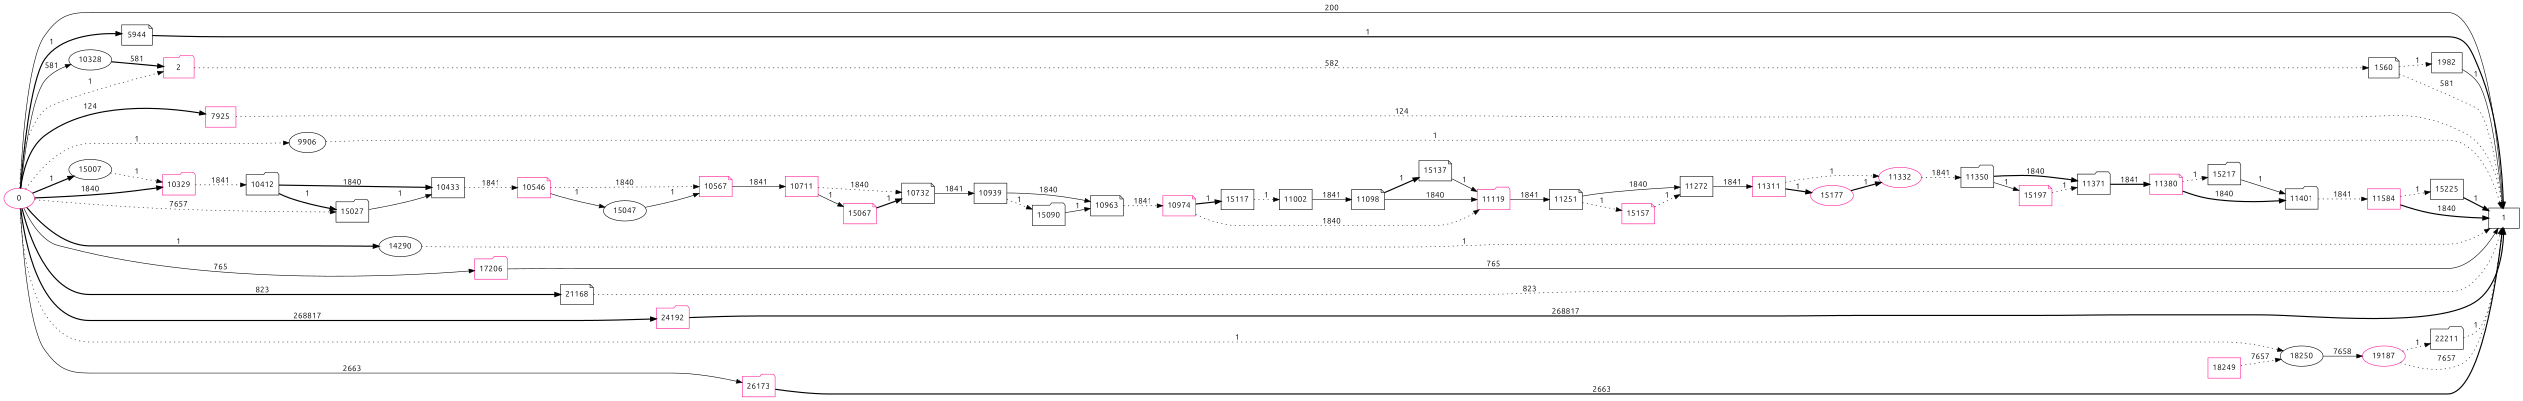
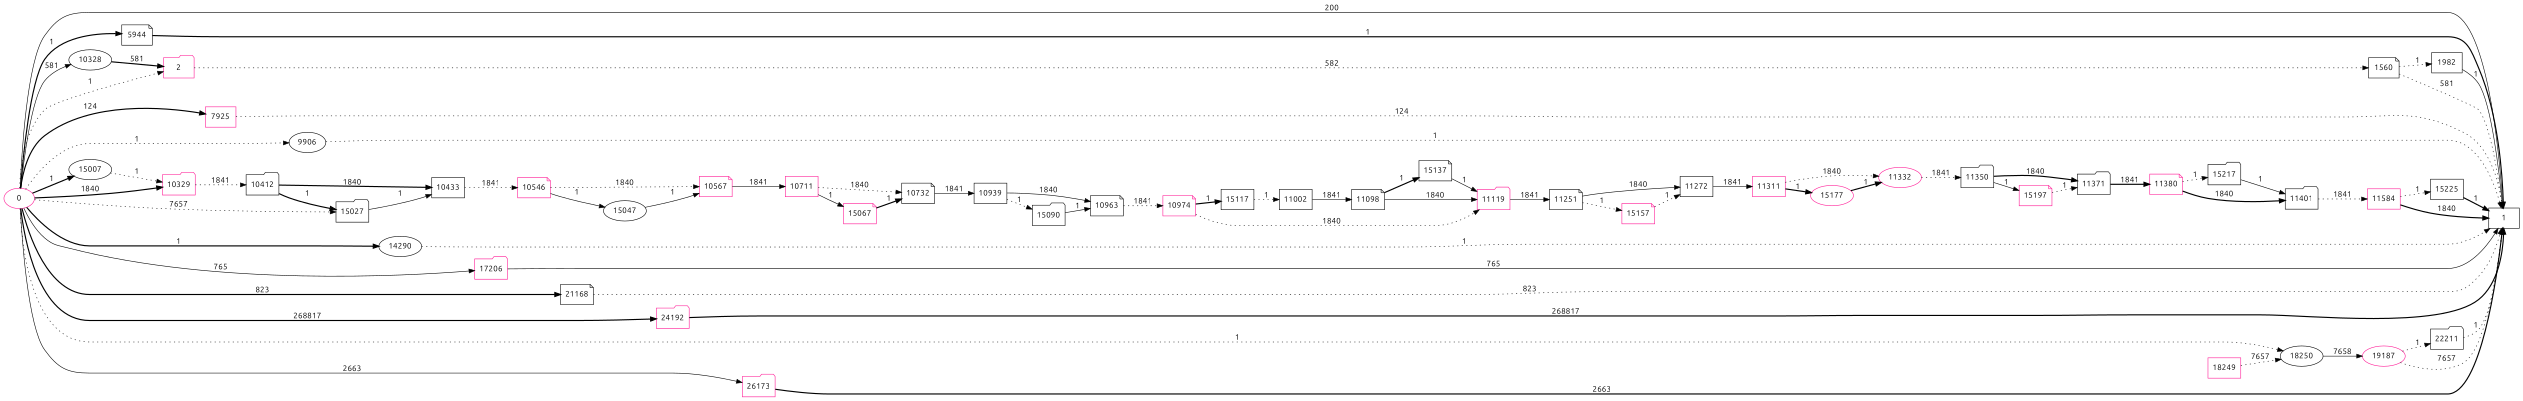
(1832, 172) -> (1832, 172)
